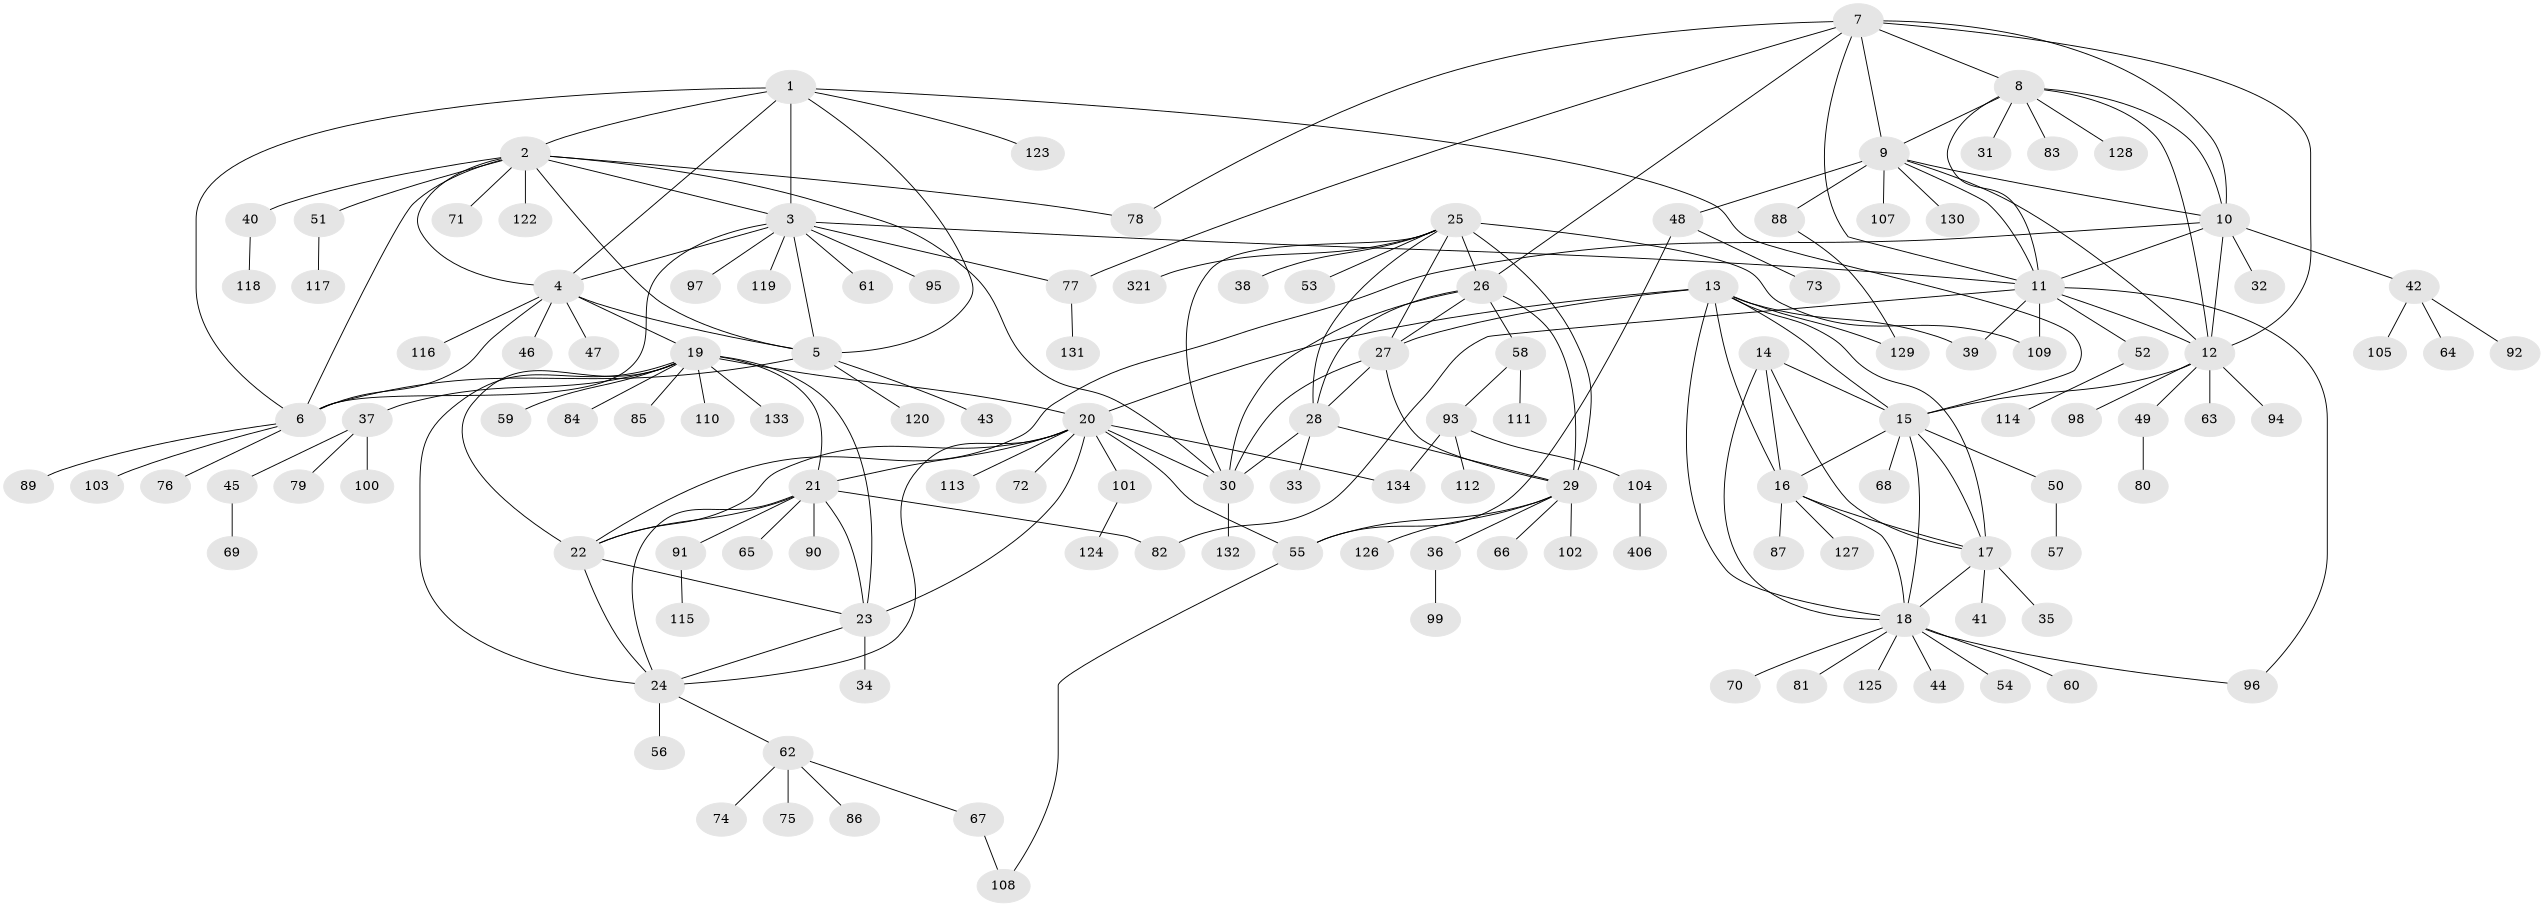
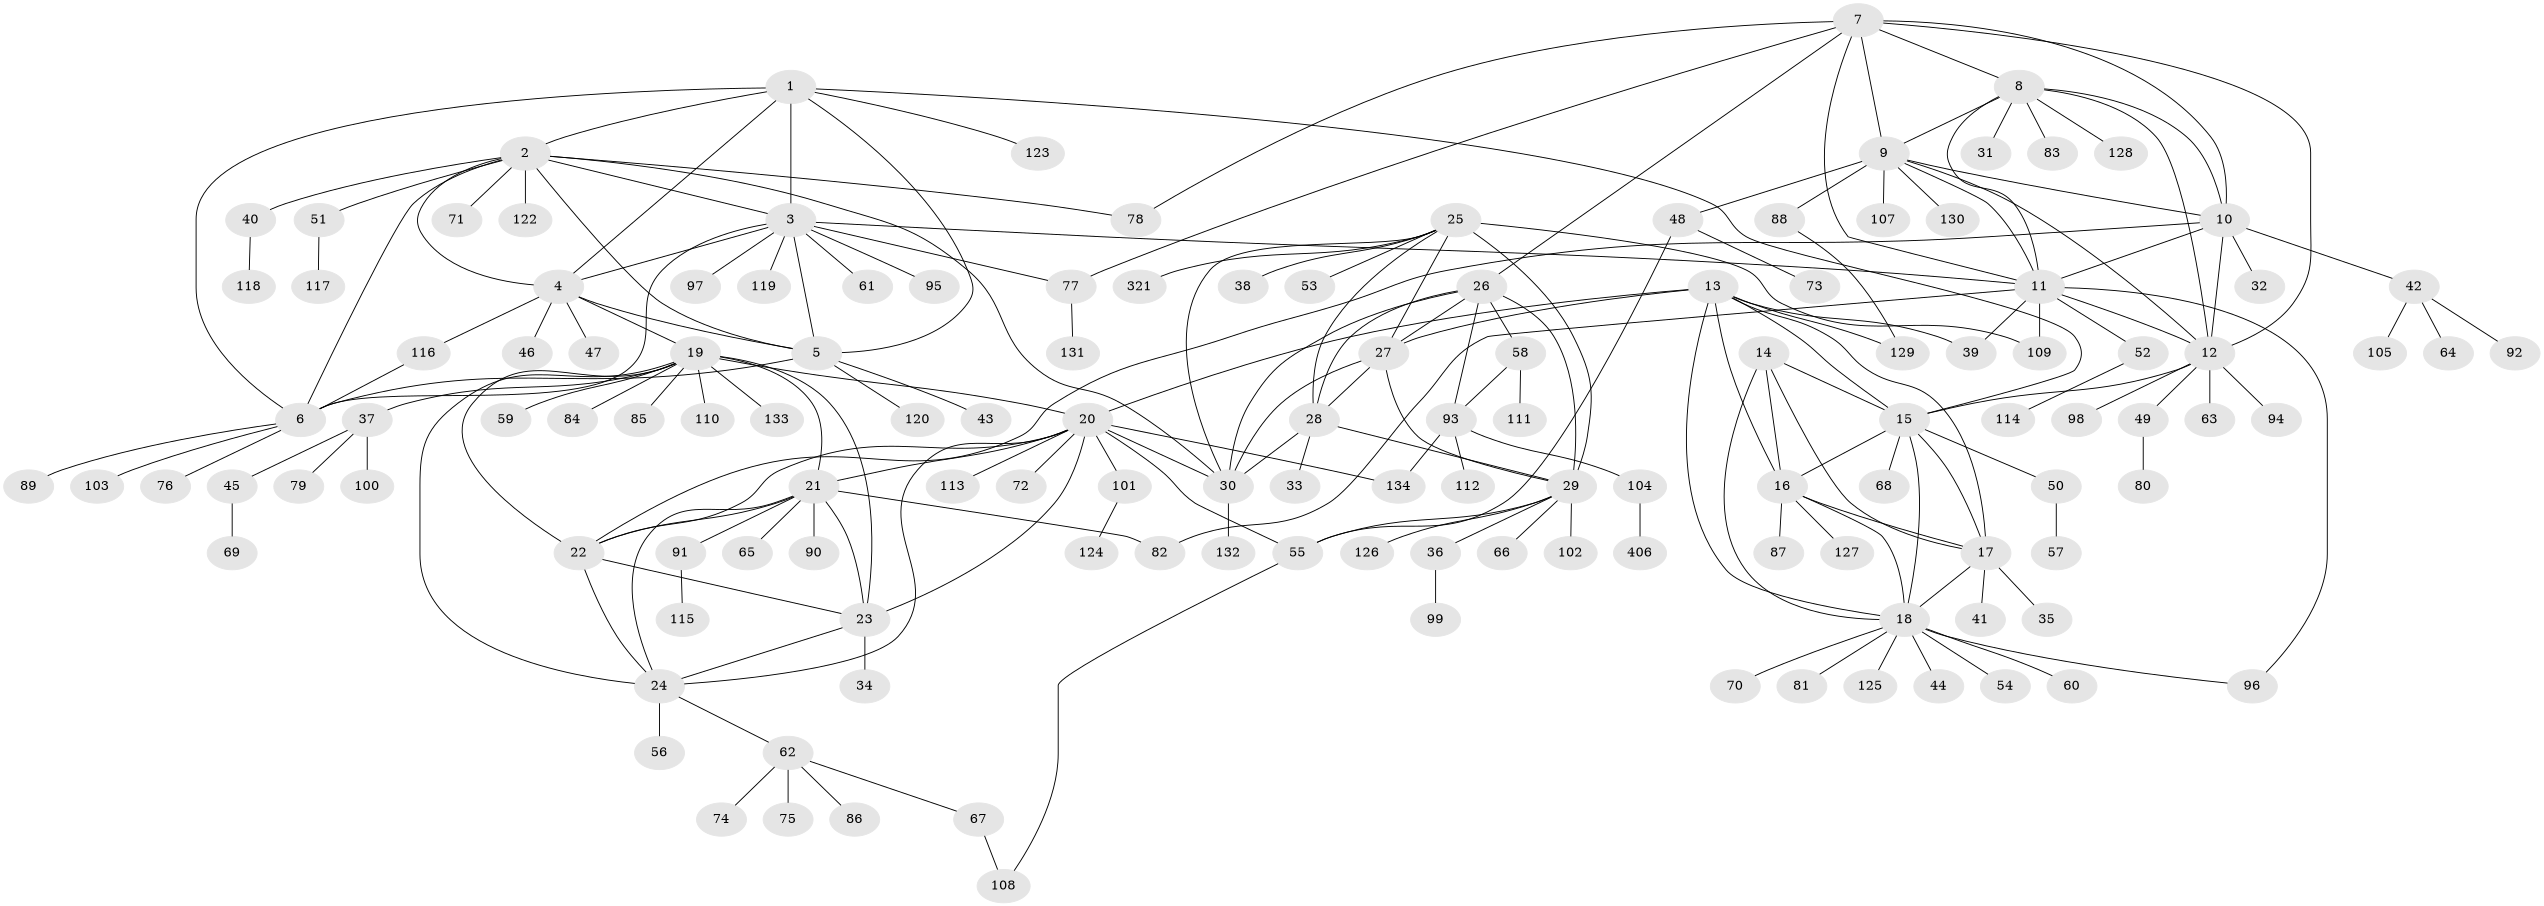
(1470, 257) -> (1465, 358)
(449, 375) -> (362, 387)
